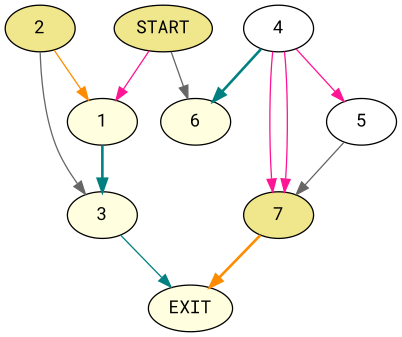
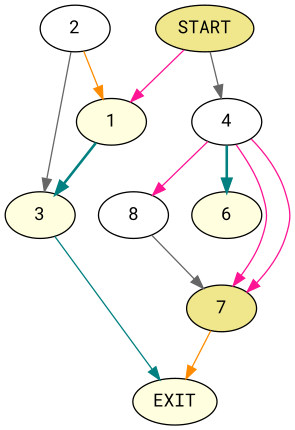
(40, 29) -> (75, 29)
(177, 69) -> (214, 69)
(362, 122) -> (133, 215)
(240, 256) -> (201, 349)
